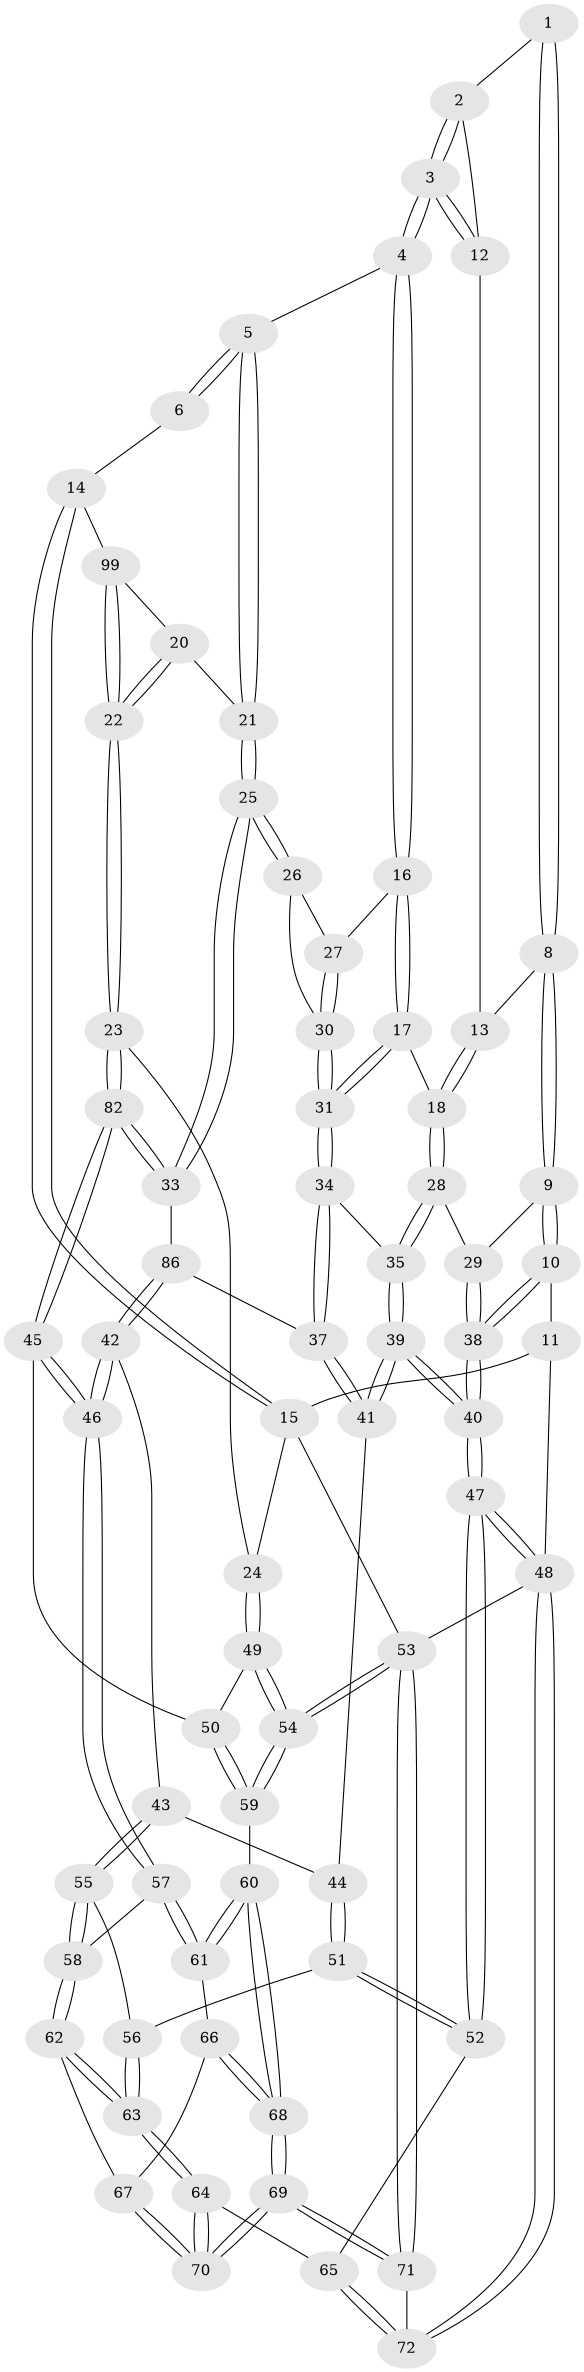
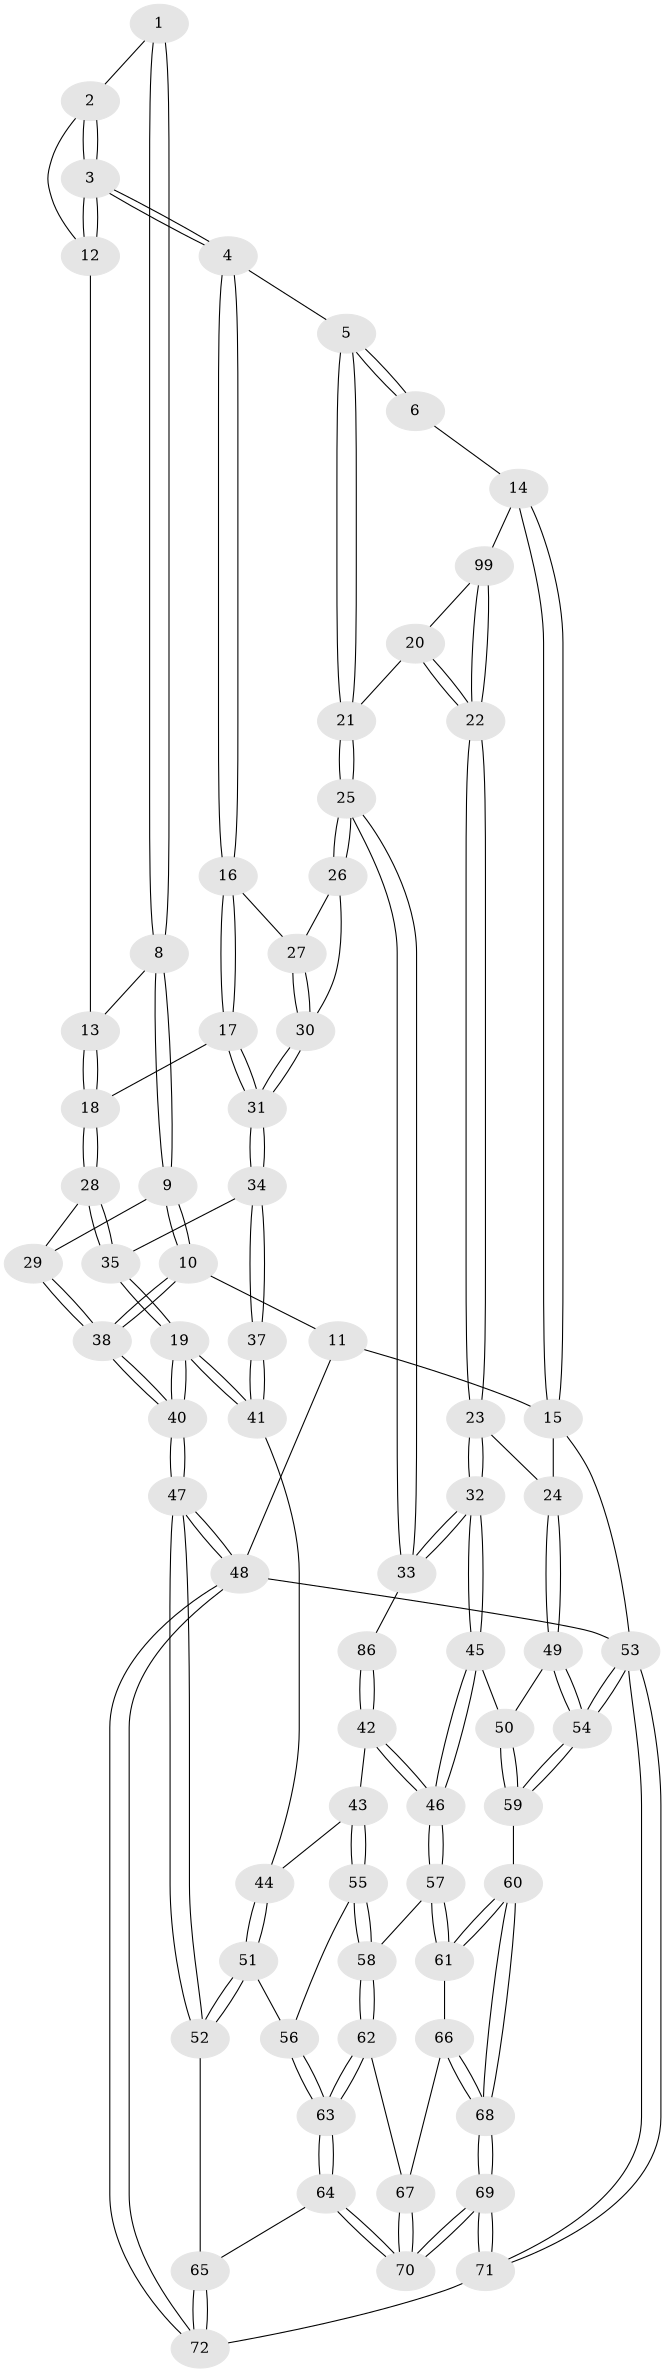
(114, 1109) -> (476, 1496)
(245, 1302) -> none
(396, 1341) -> (180, 1341)
